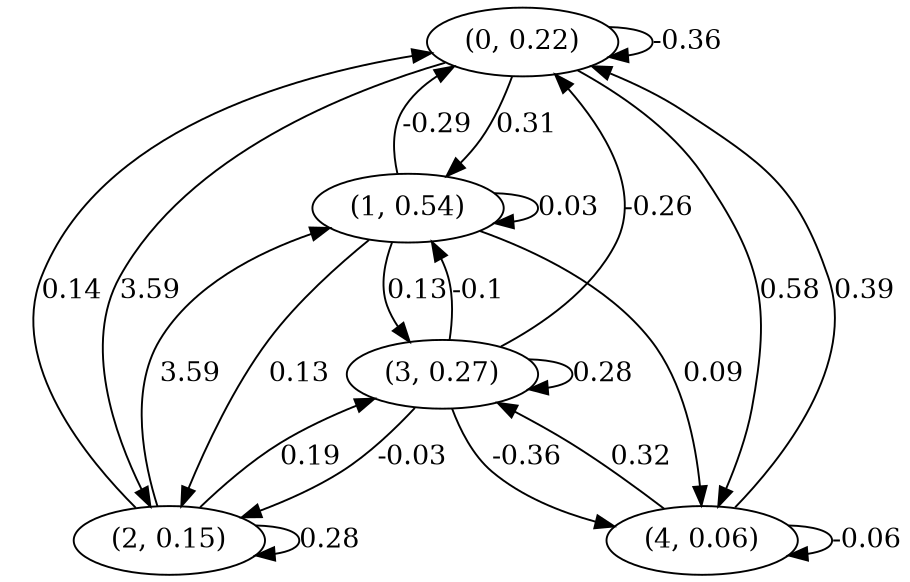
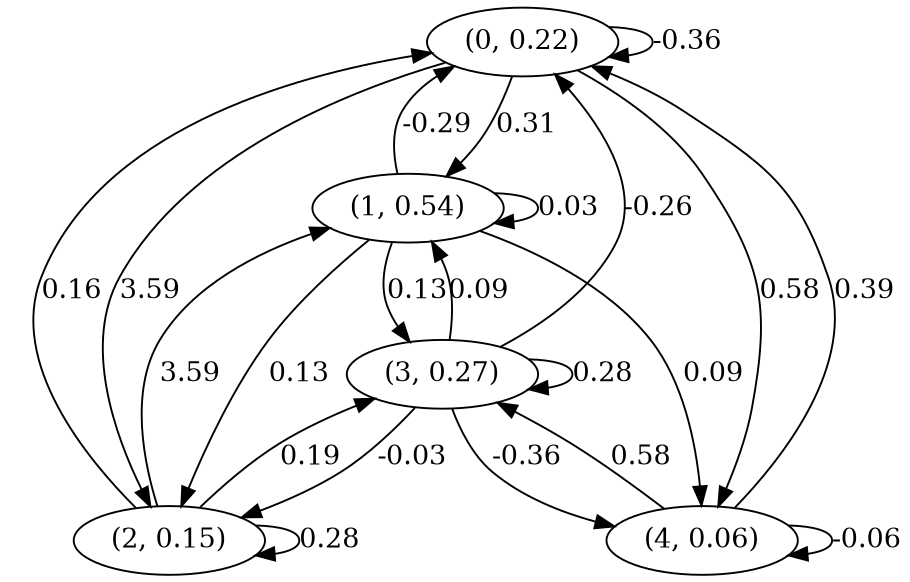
(72, 291) -> (72, 291)
(479, 291) -> (479, 291)
(641, 457) -> (641, 457)
